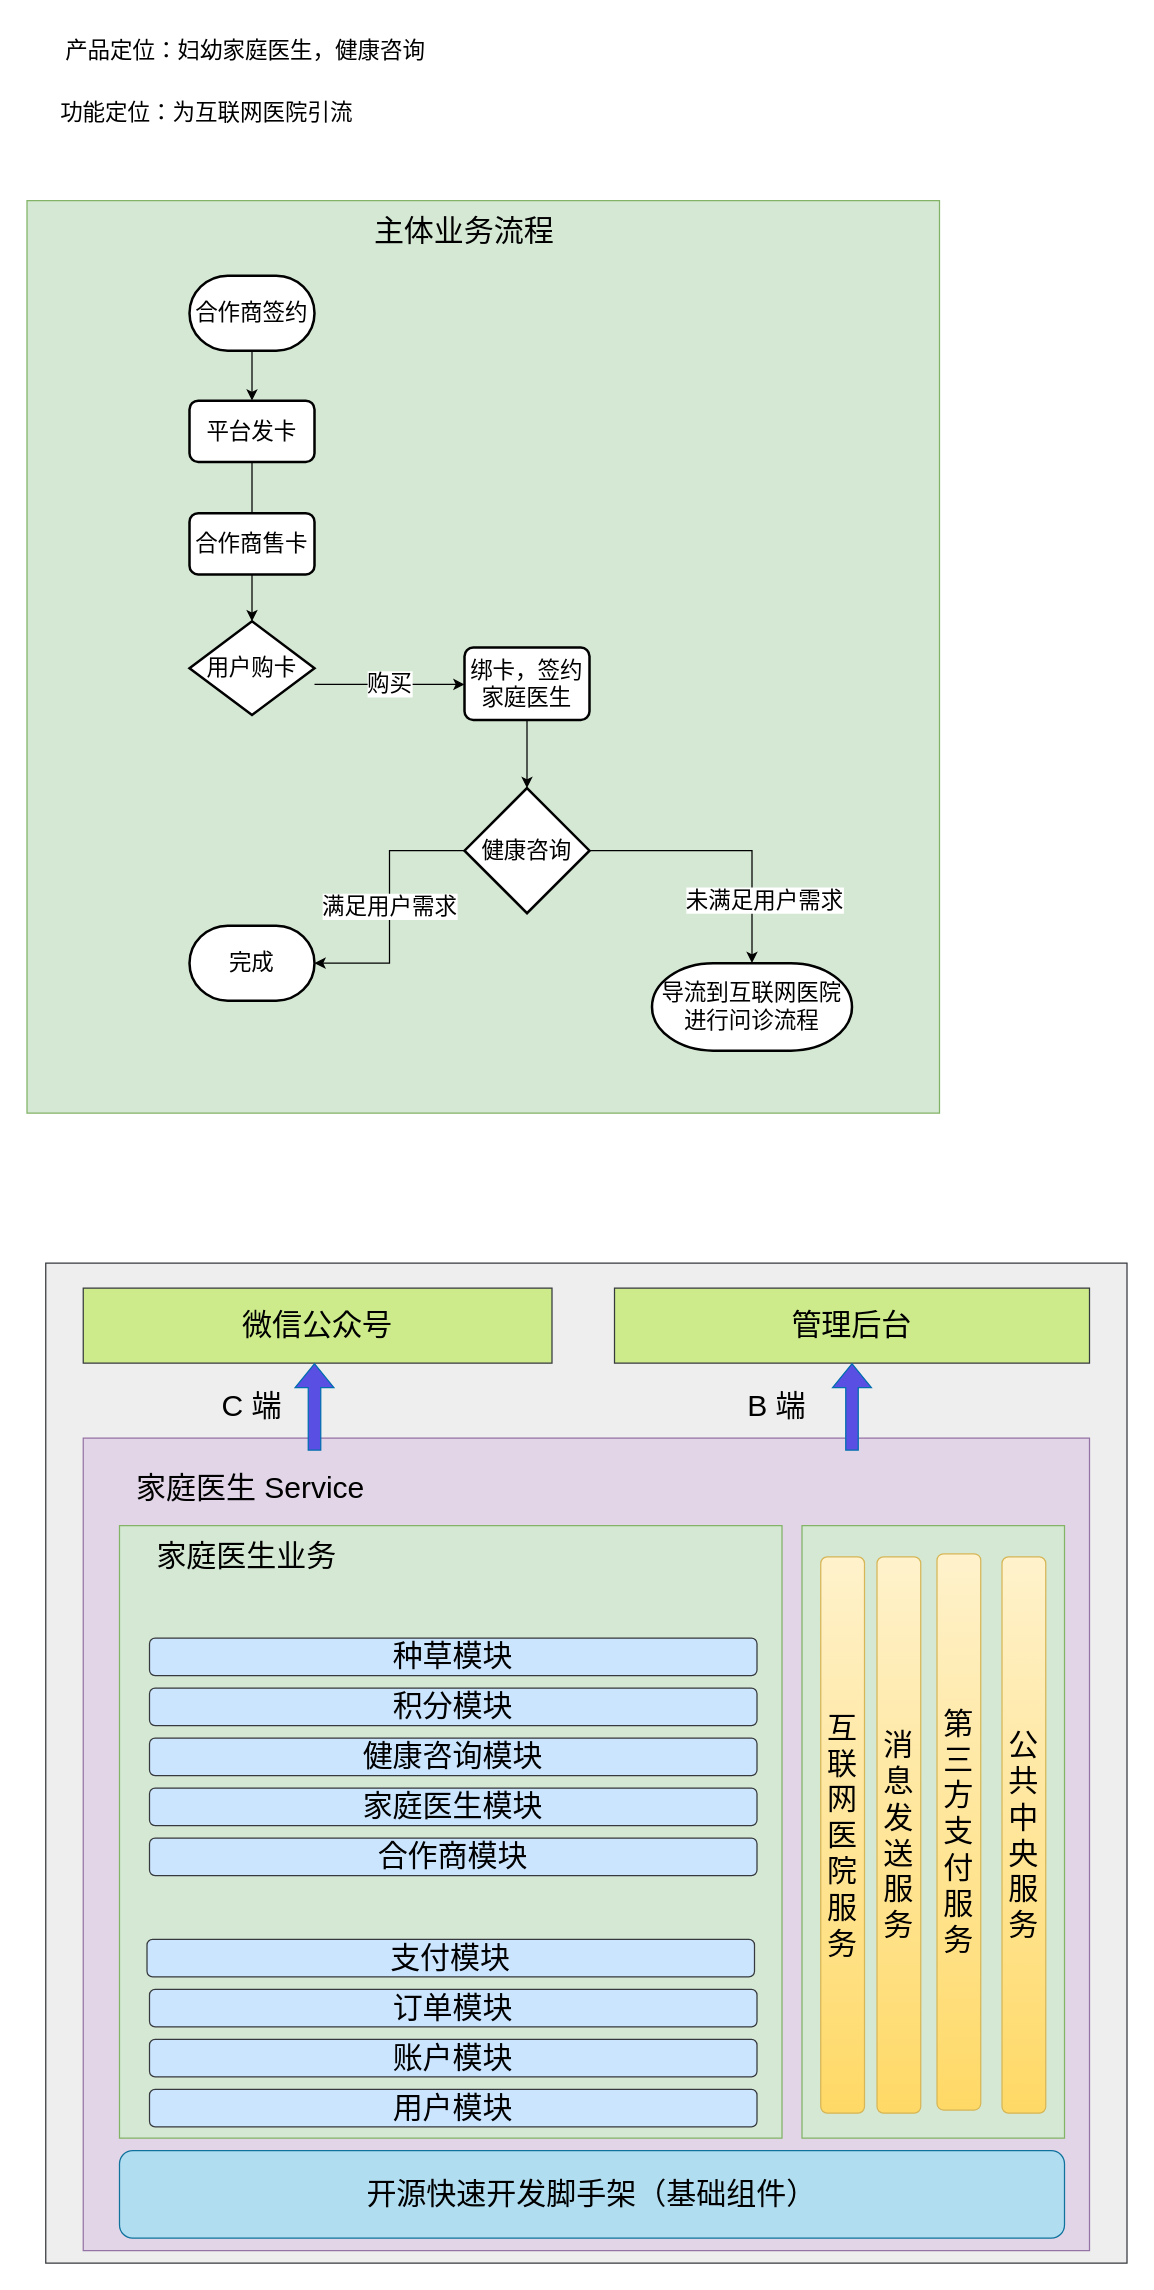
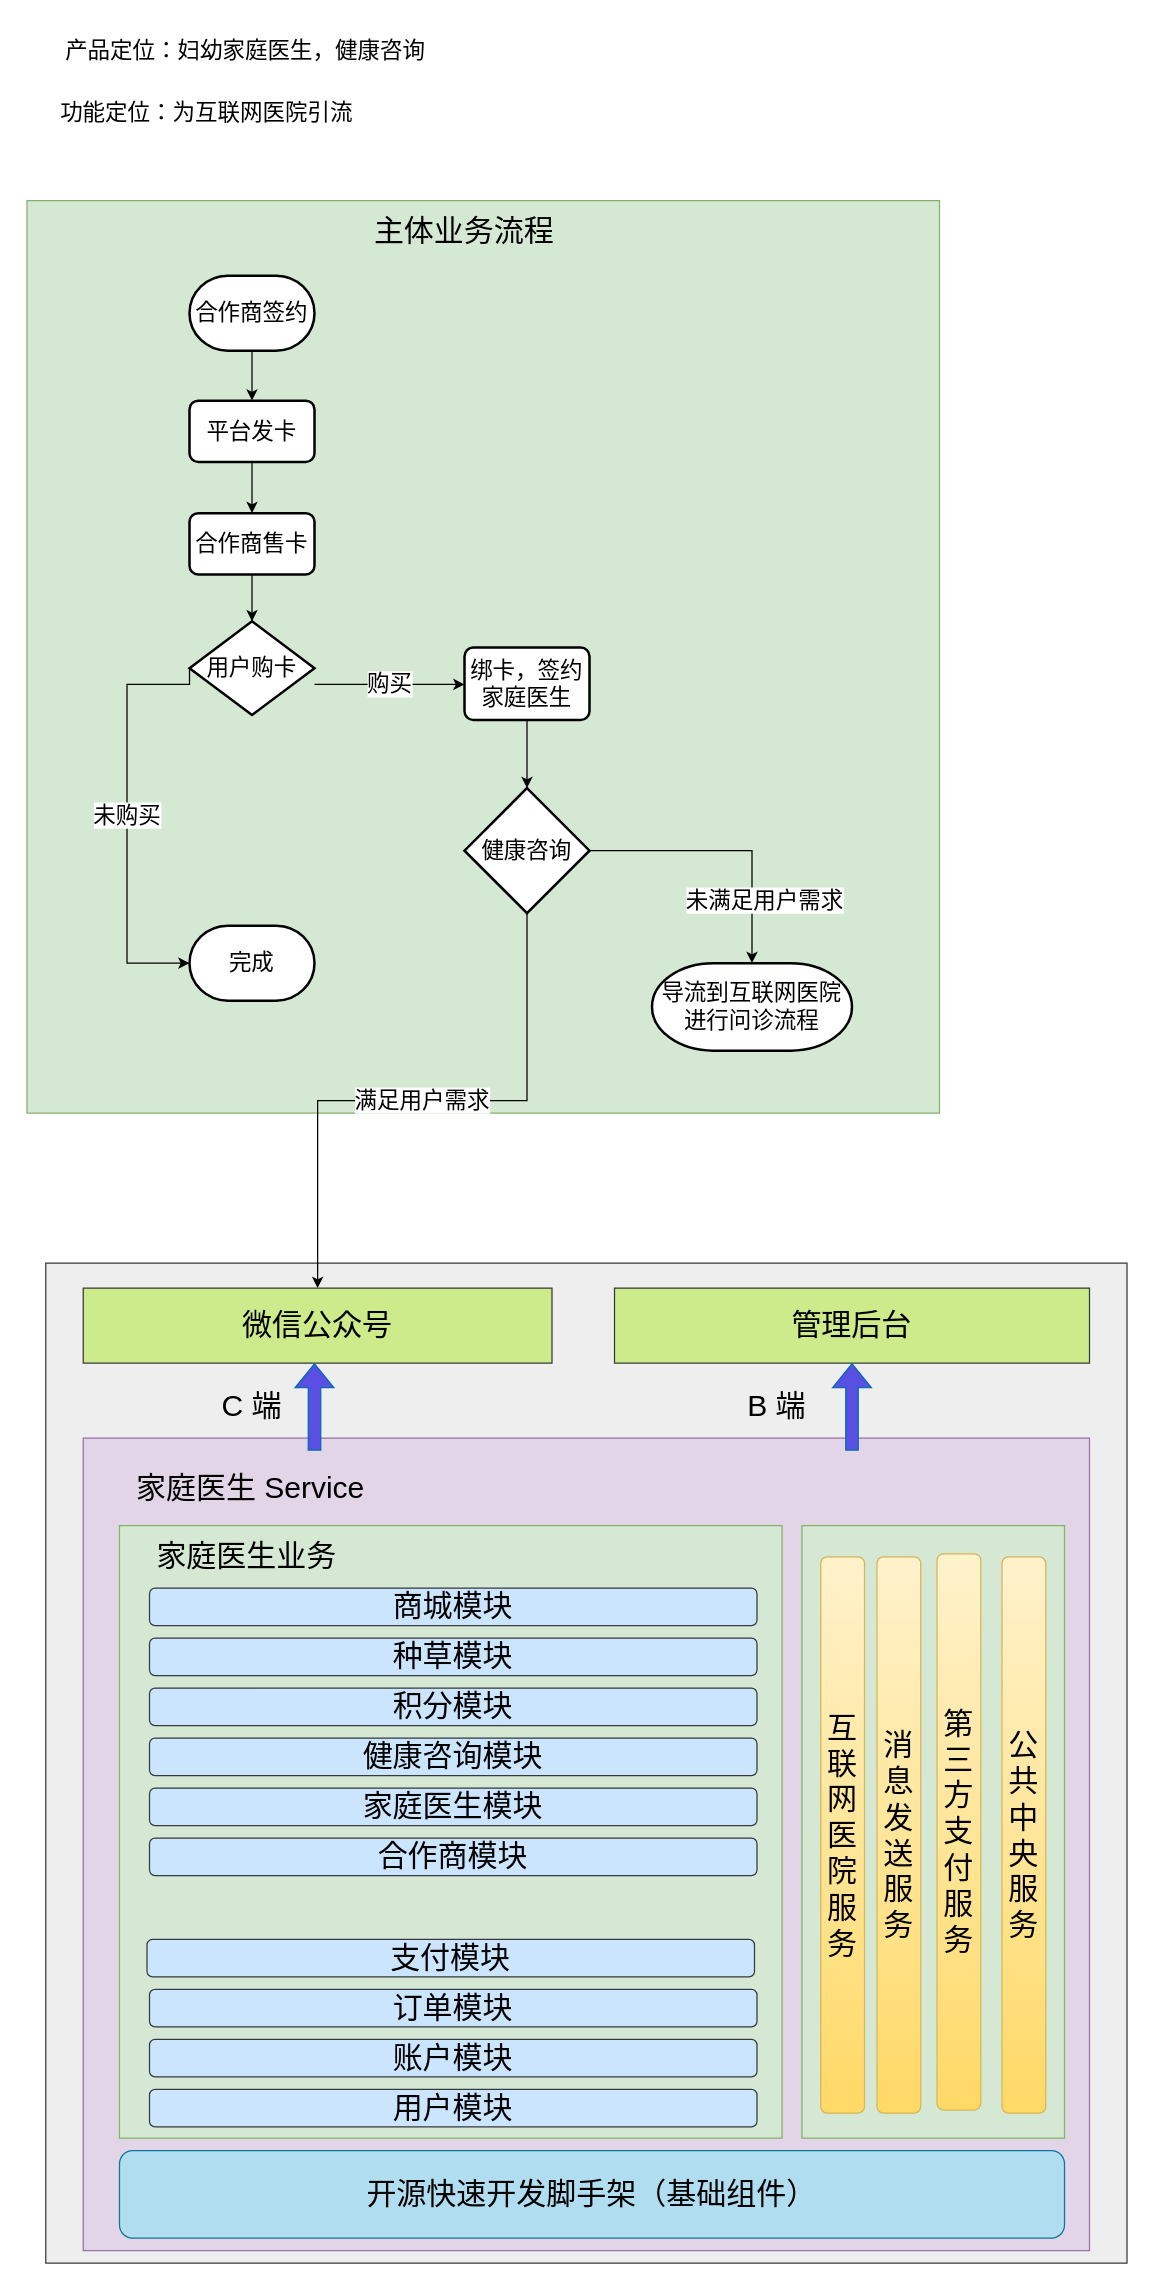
(252, 506) -> (252, 503)
none -> (127, 812)
(405, 851) -> (427, 1101)
none -> (453, 1607)
